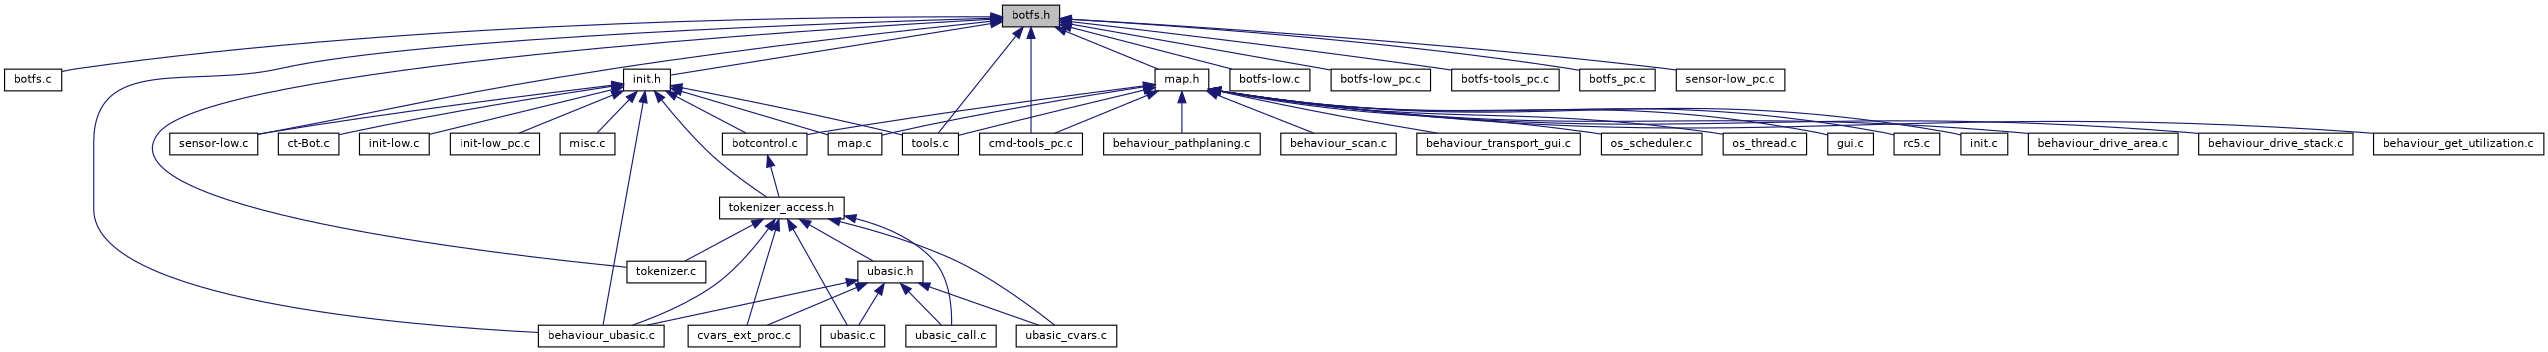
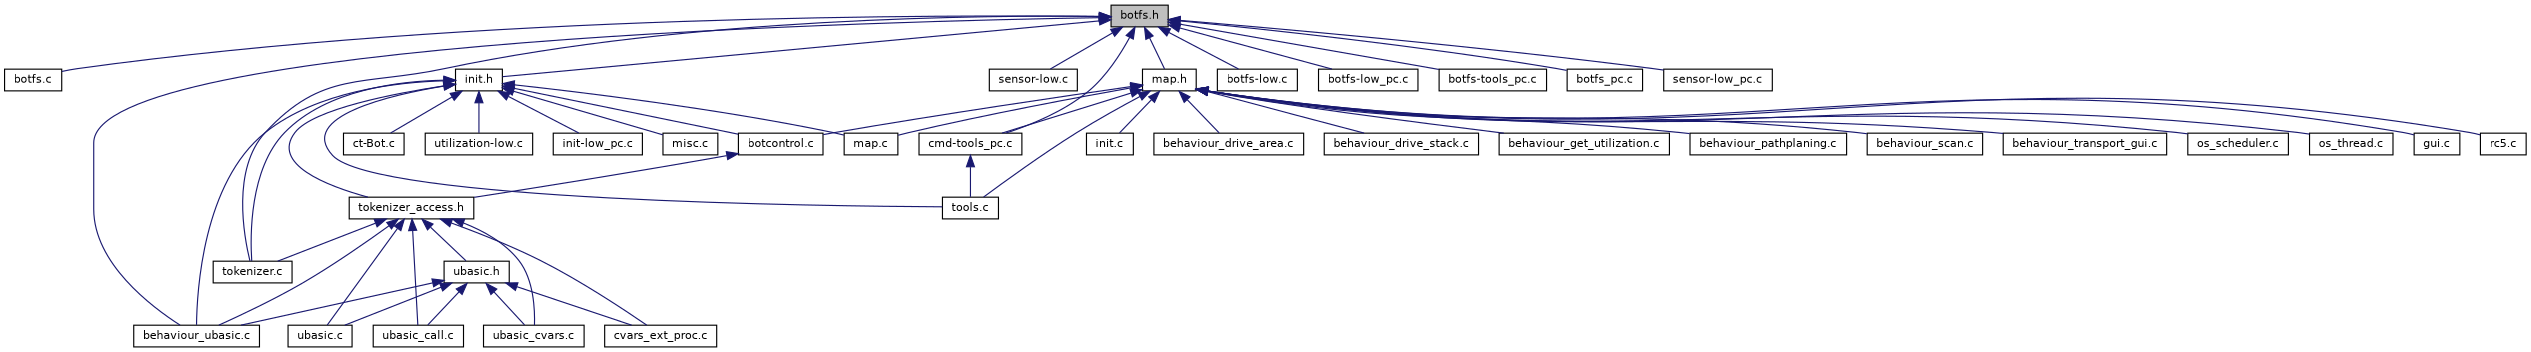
(977, 85) -> (970, 182)
(435, 108) -> (287, 131)
(394, 144) -> (479, 144)
